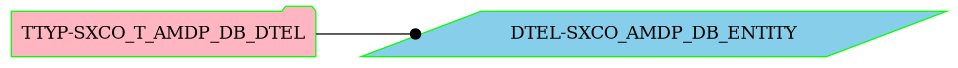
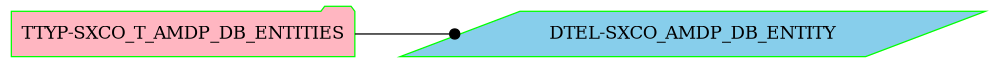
(164, 34) -> (183, 34)
